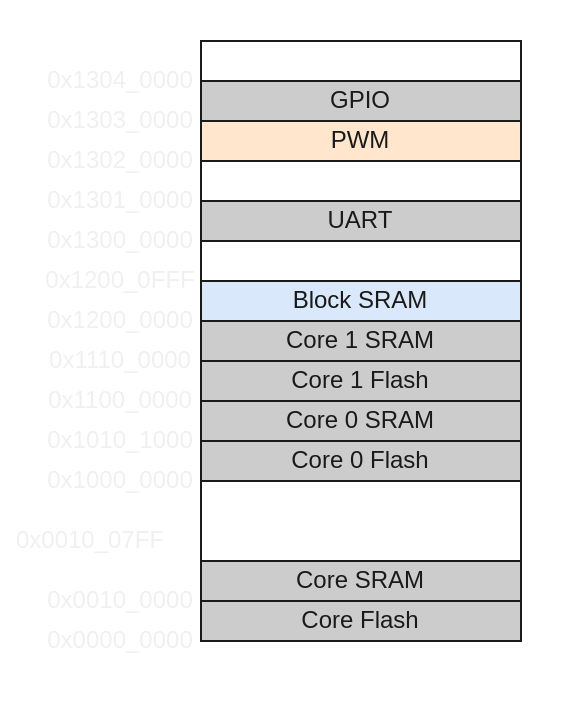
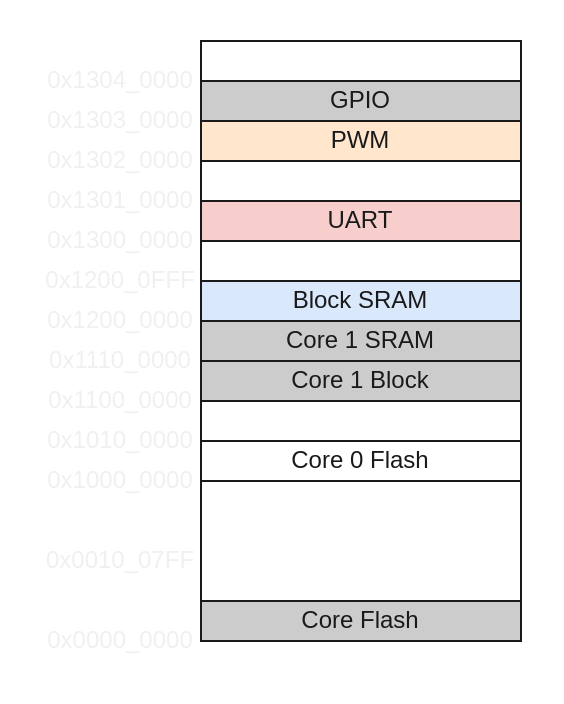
(361, 221) -> (361, 221)
(361, 381) -> (361, 381)
(361, 421) -> none
(121, 441) -> (121, 441)
(361, 461) -> (361, 461)
(91, 541) -> (121, 561)
(361, 581) -> none
(121, 601) -> none
